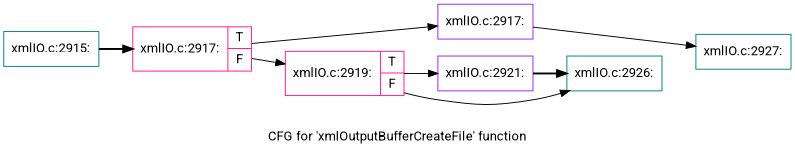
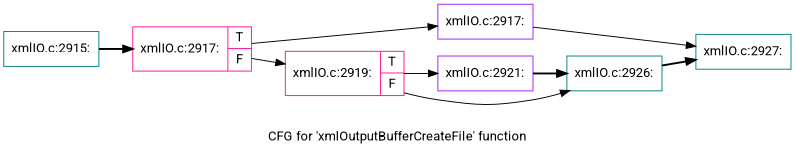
none -> (674, 63)
